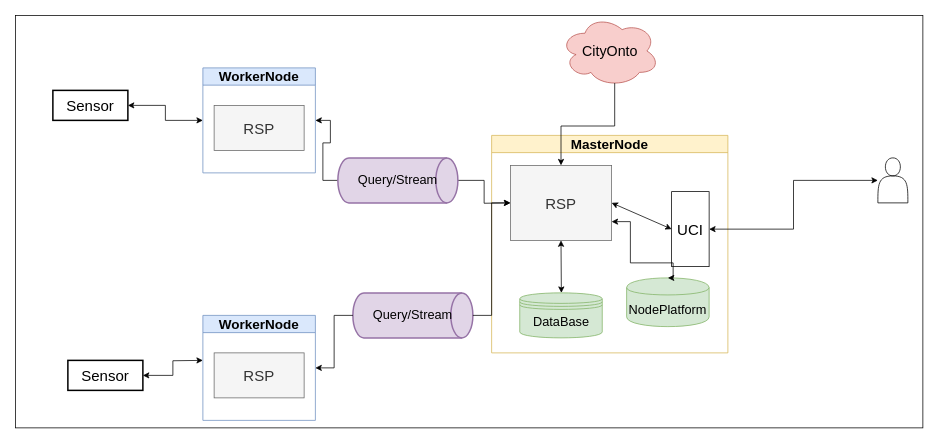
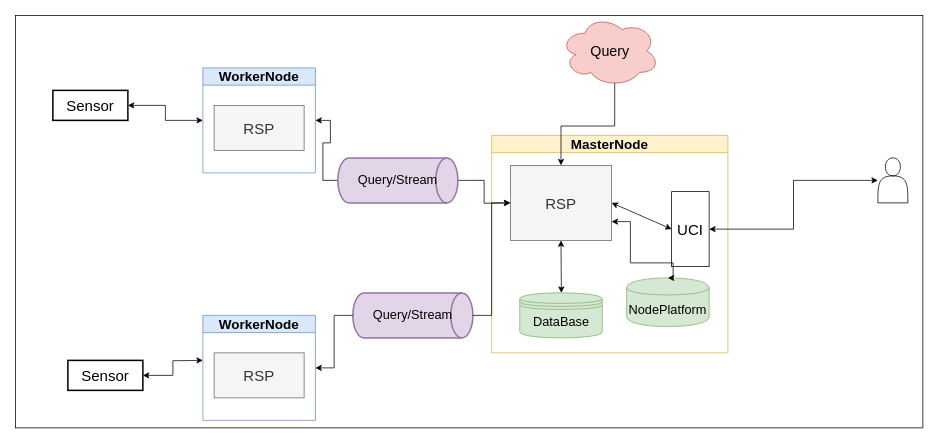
(610, 51) -> (610, 51)
